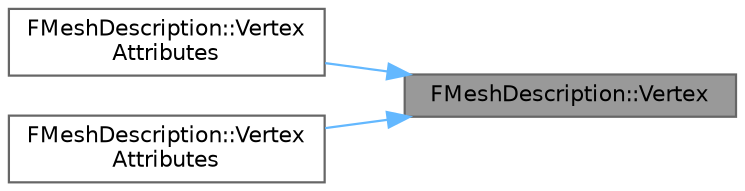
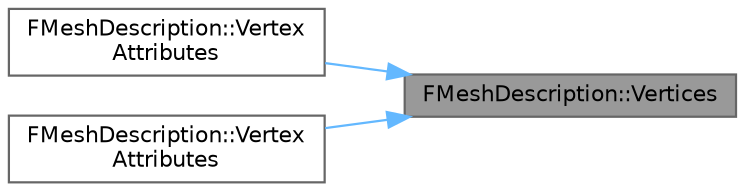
(570, 96) -> (570, 96)
